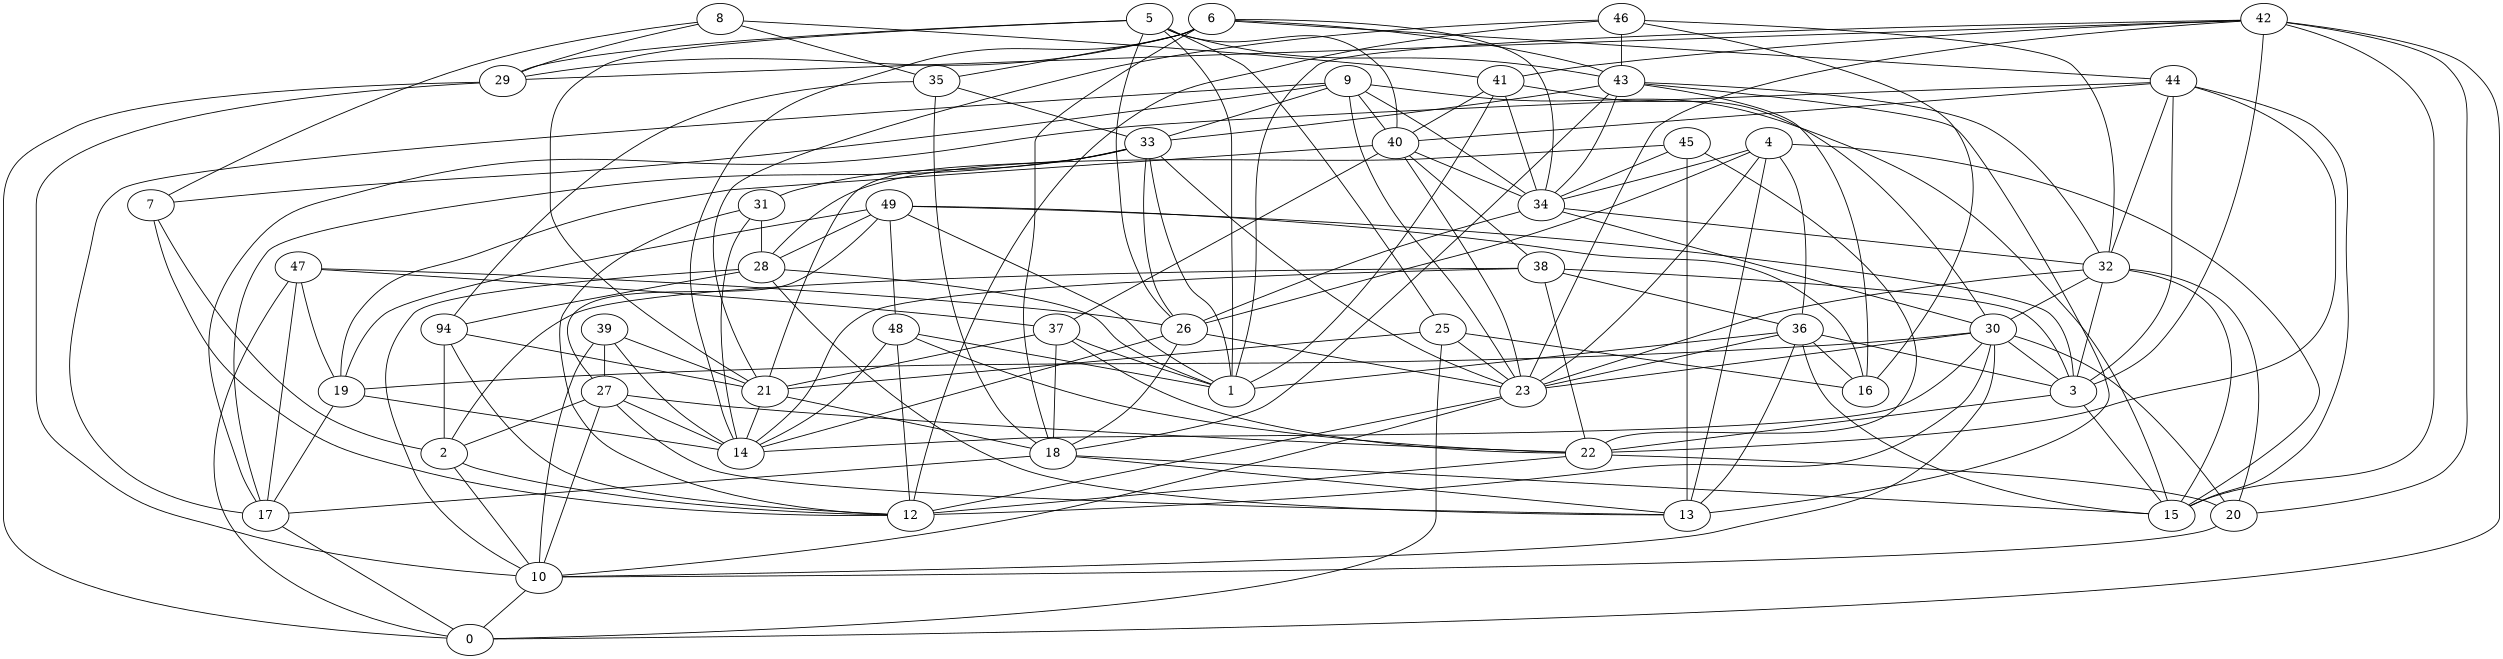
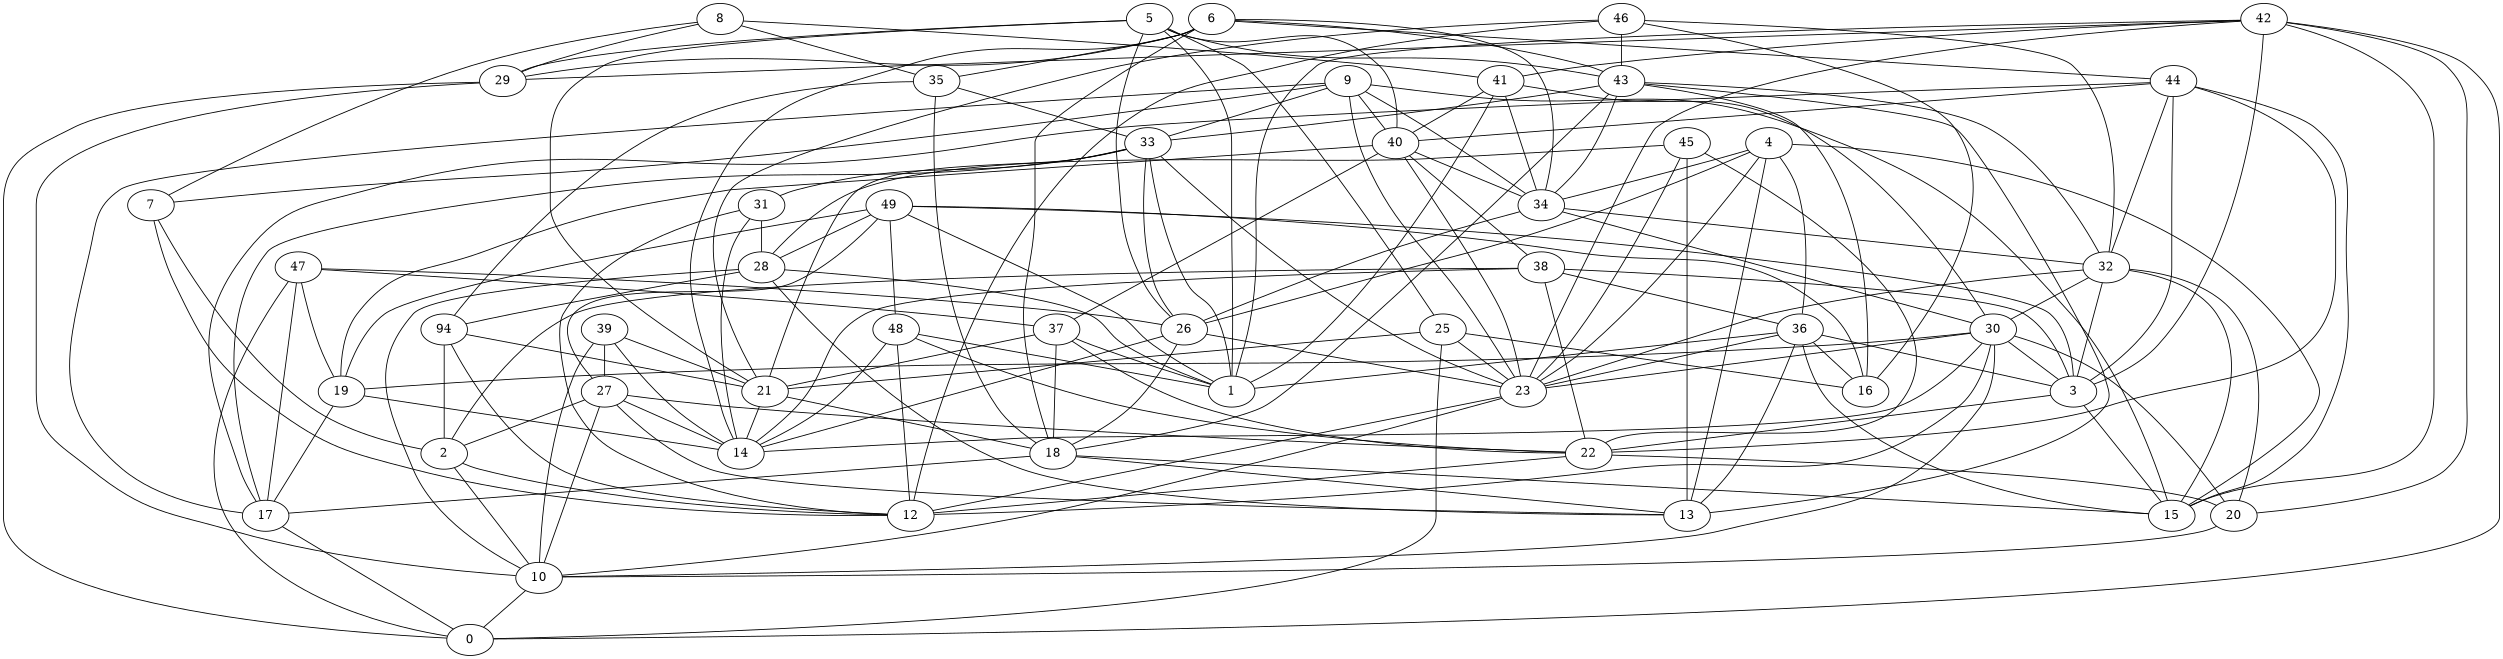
(1614, 174) -> (1613, 279)
